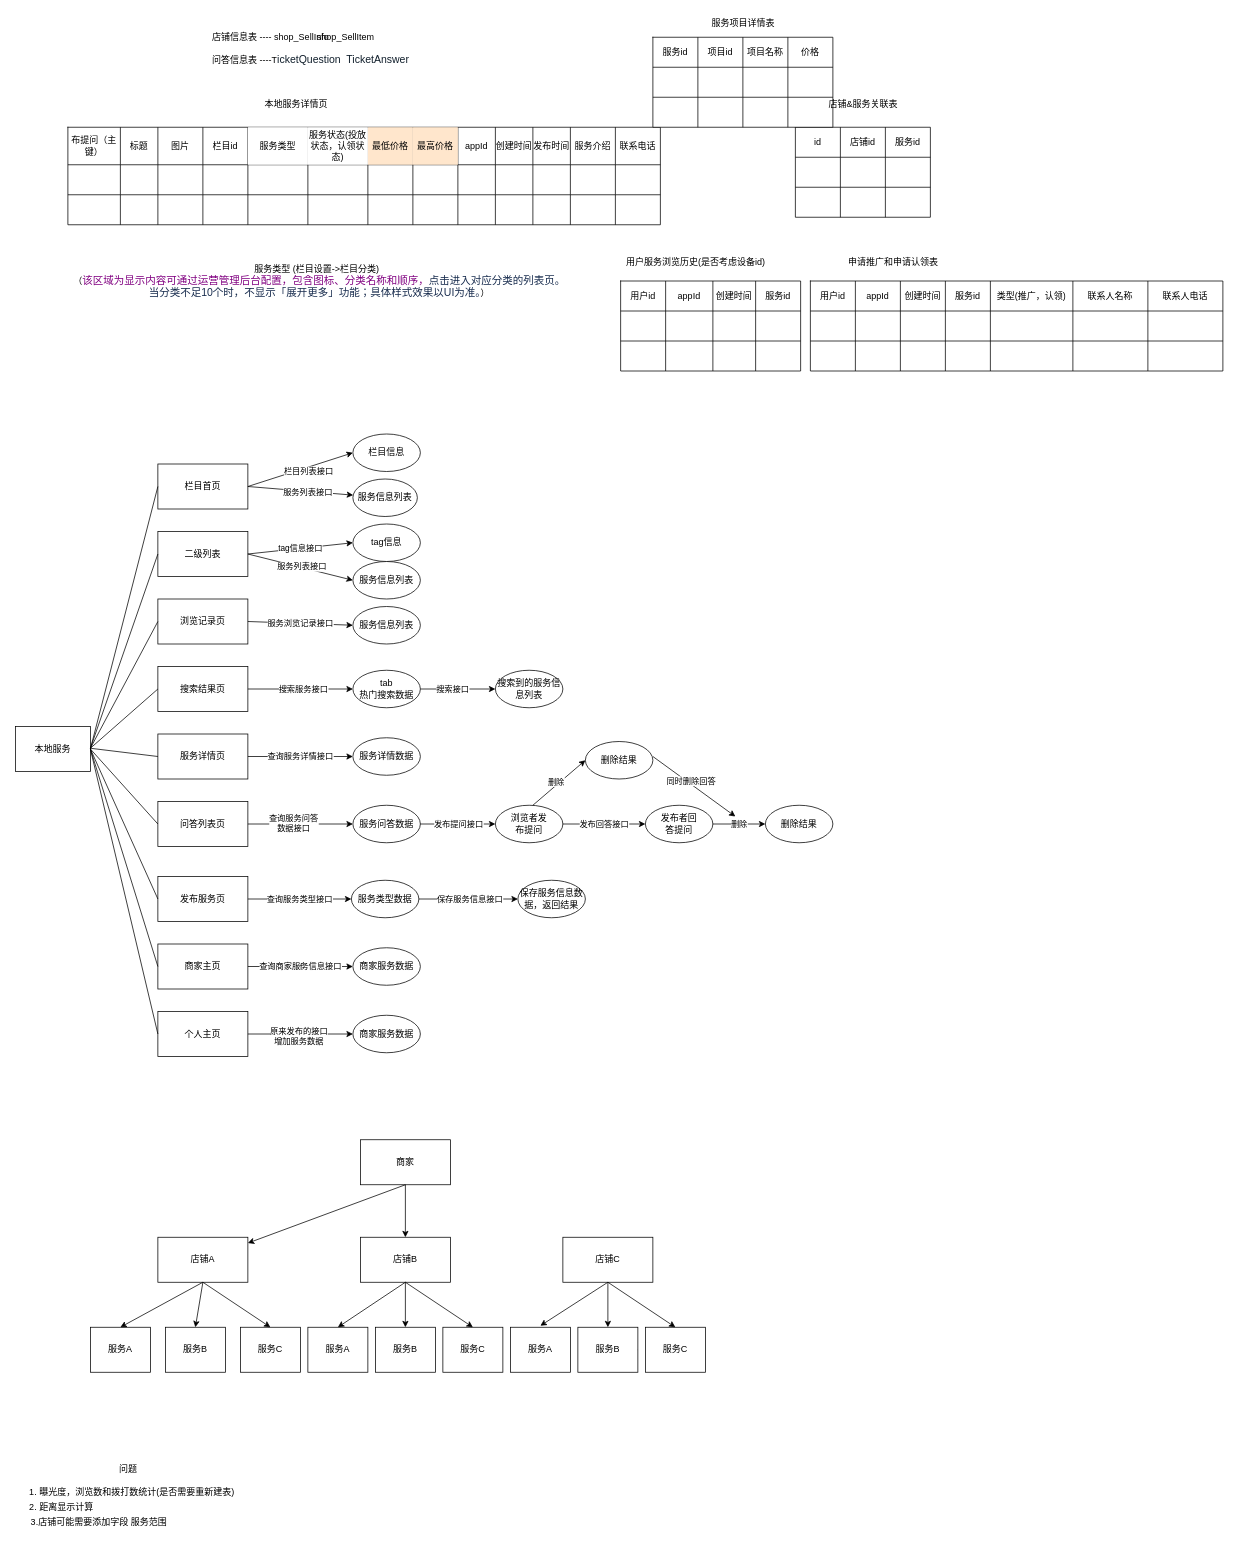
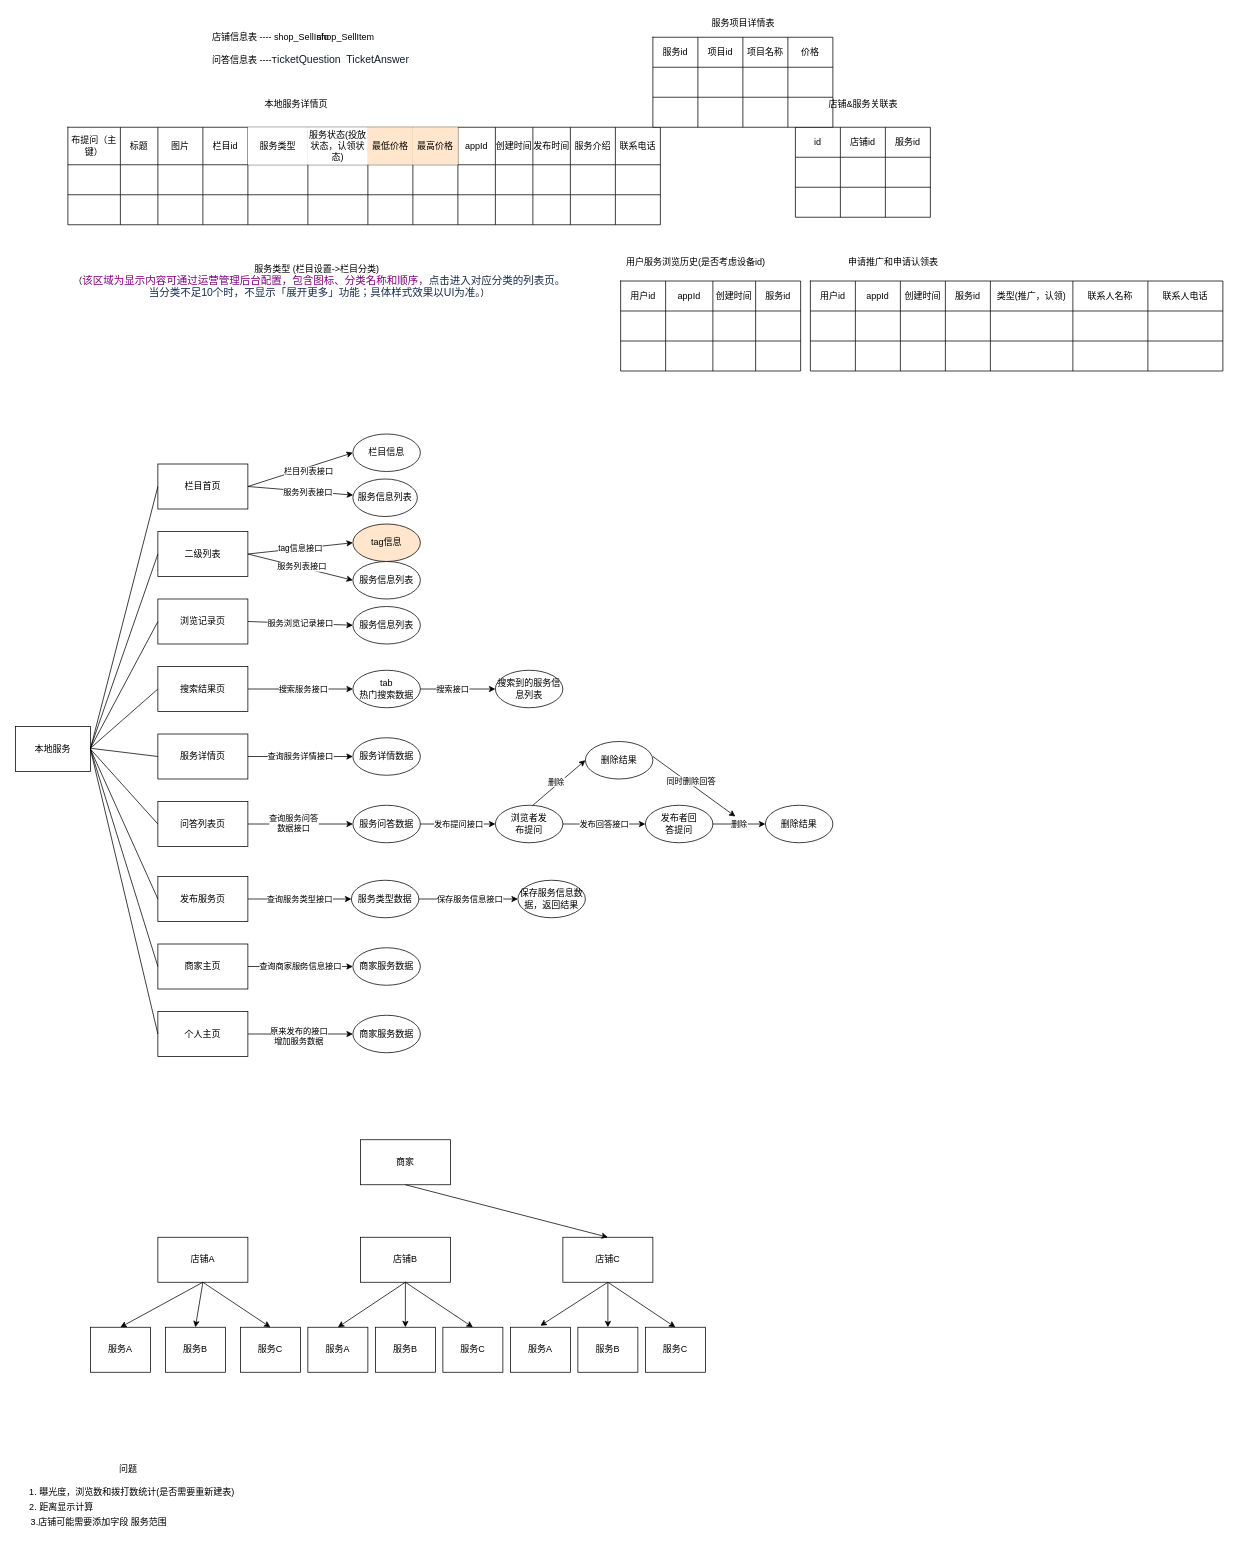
(387, 543) -> (387, 543)
(405, 1209) -> none
(328, 1213) -> (505, 1211)
